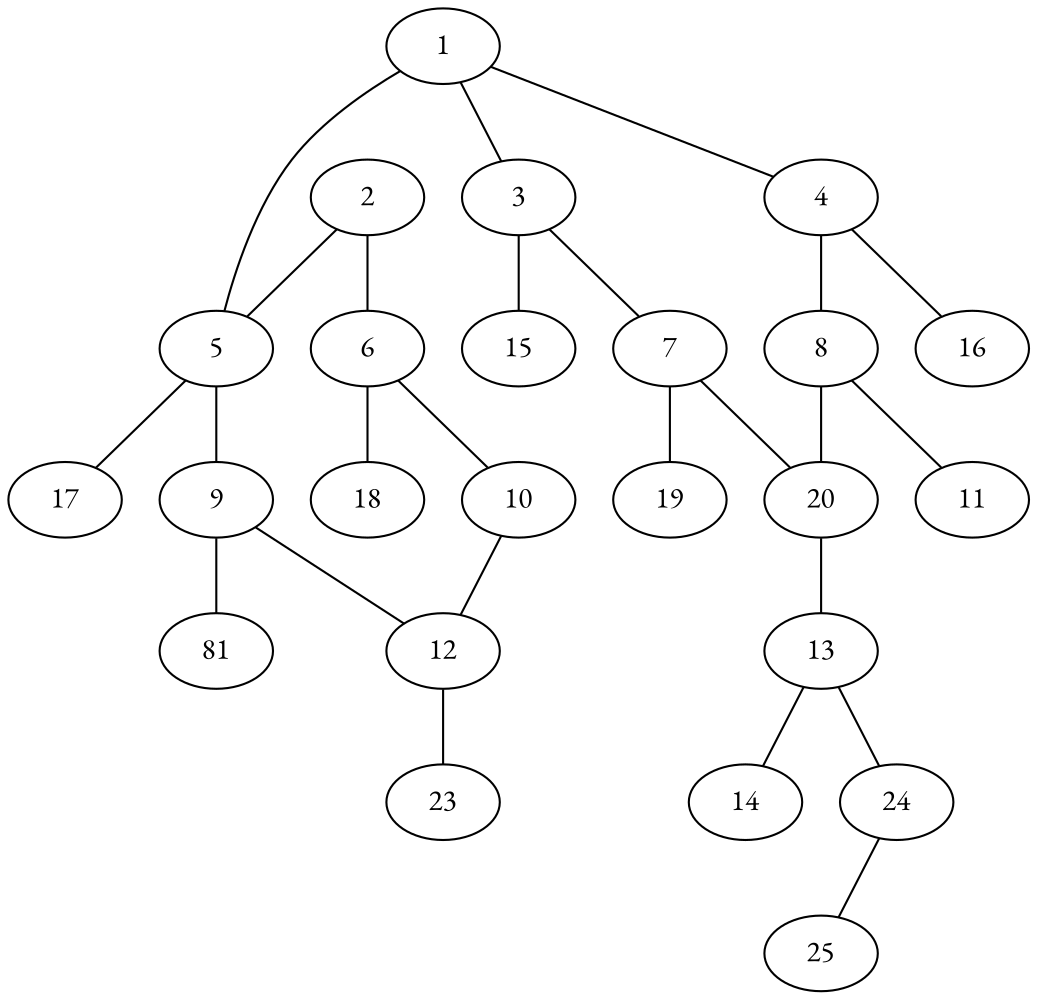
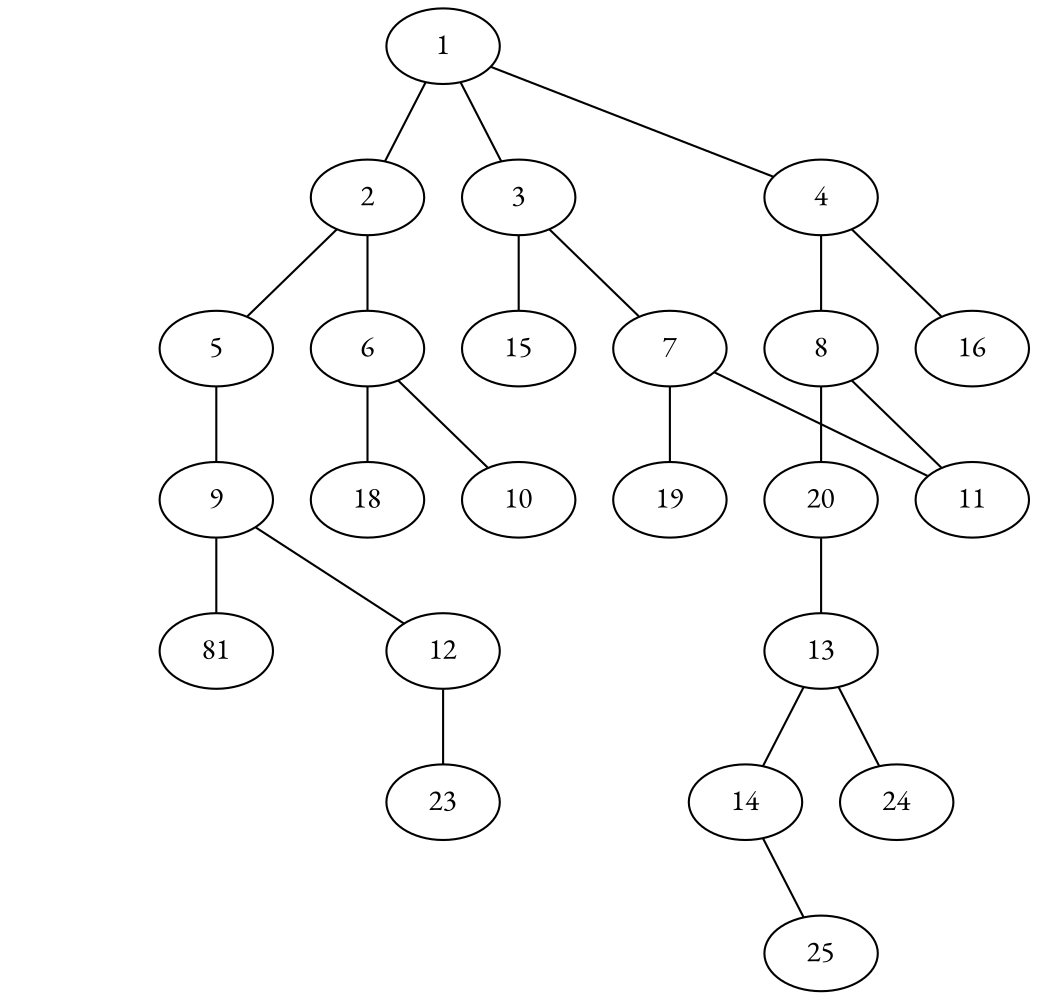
(284, 170) -> (405, 122)
(745, 424) -> (805, 416)
(65, 500) -> none
(481, 575) -> none
(859, 878) -> (783, 878)
